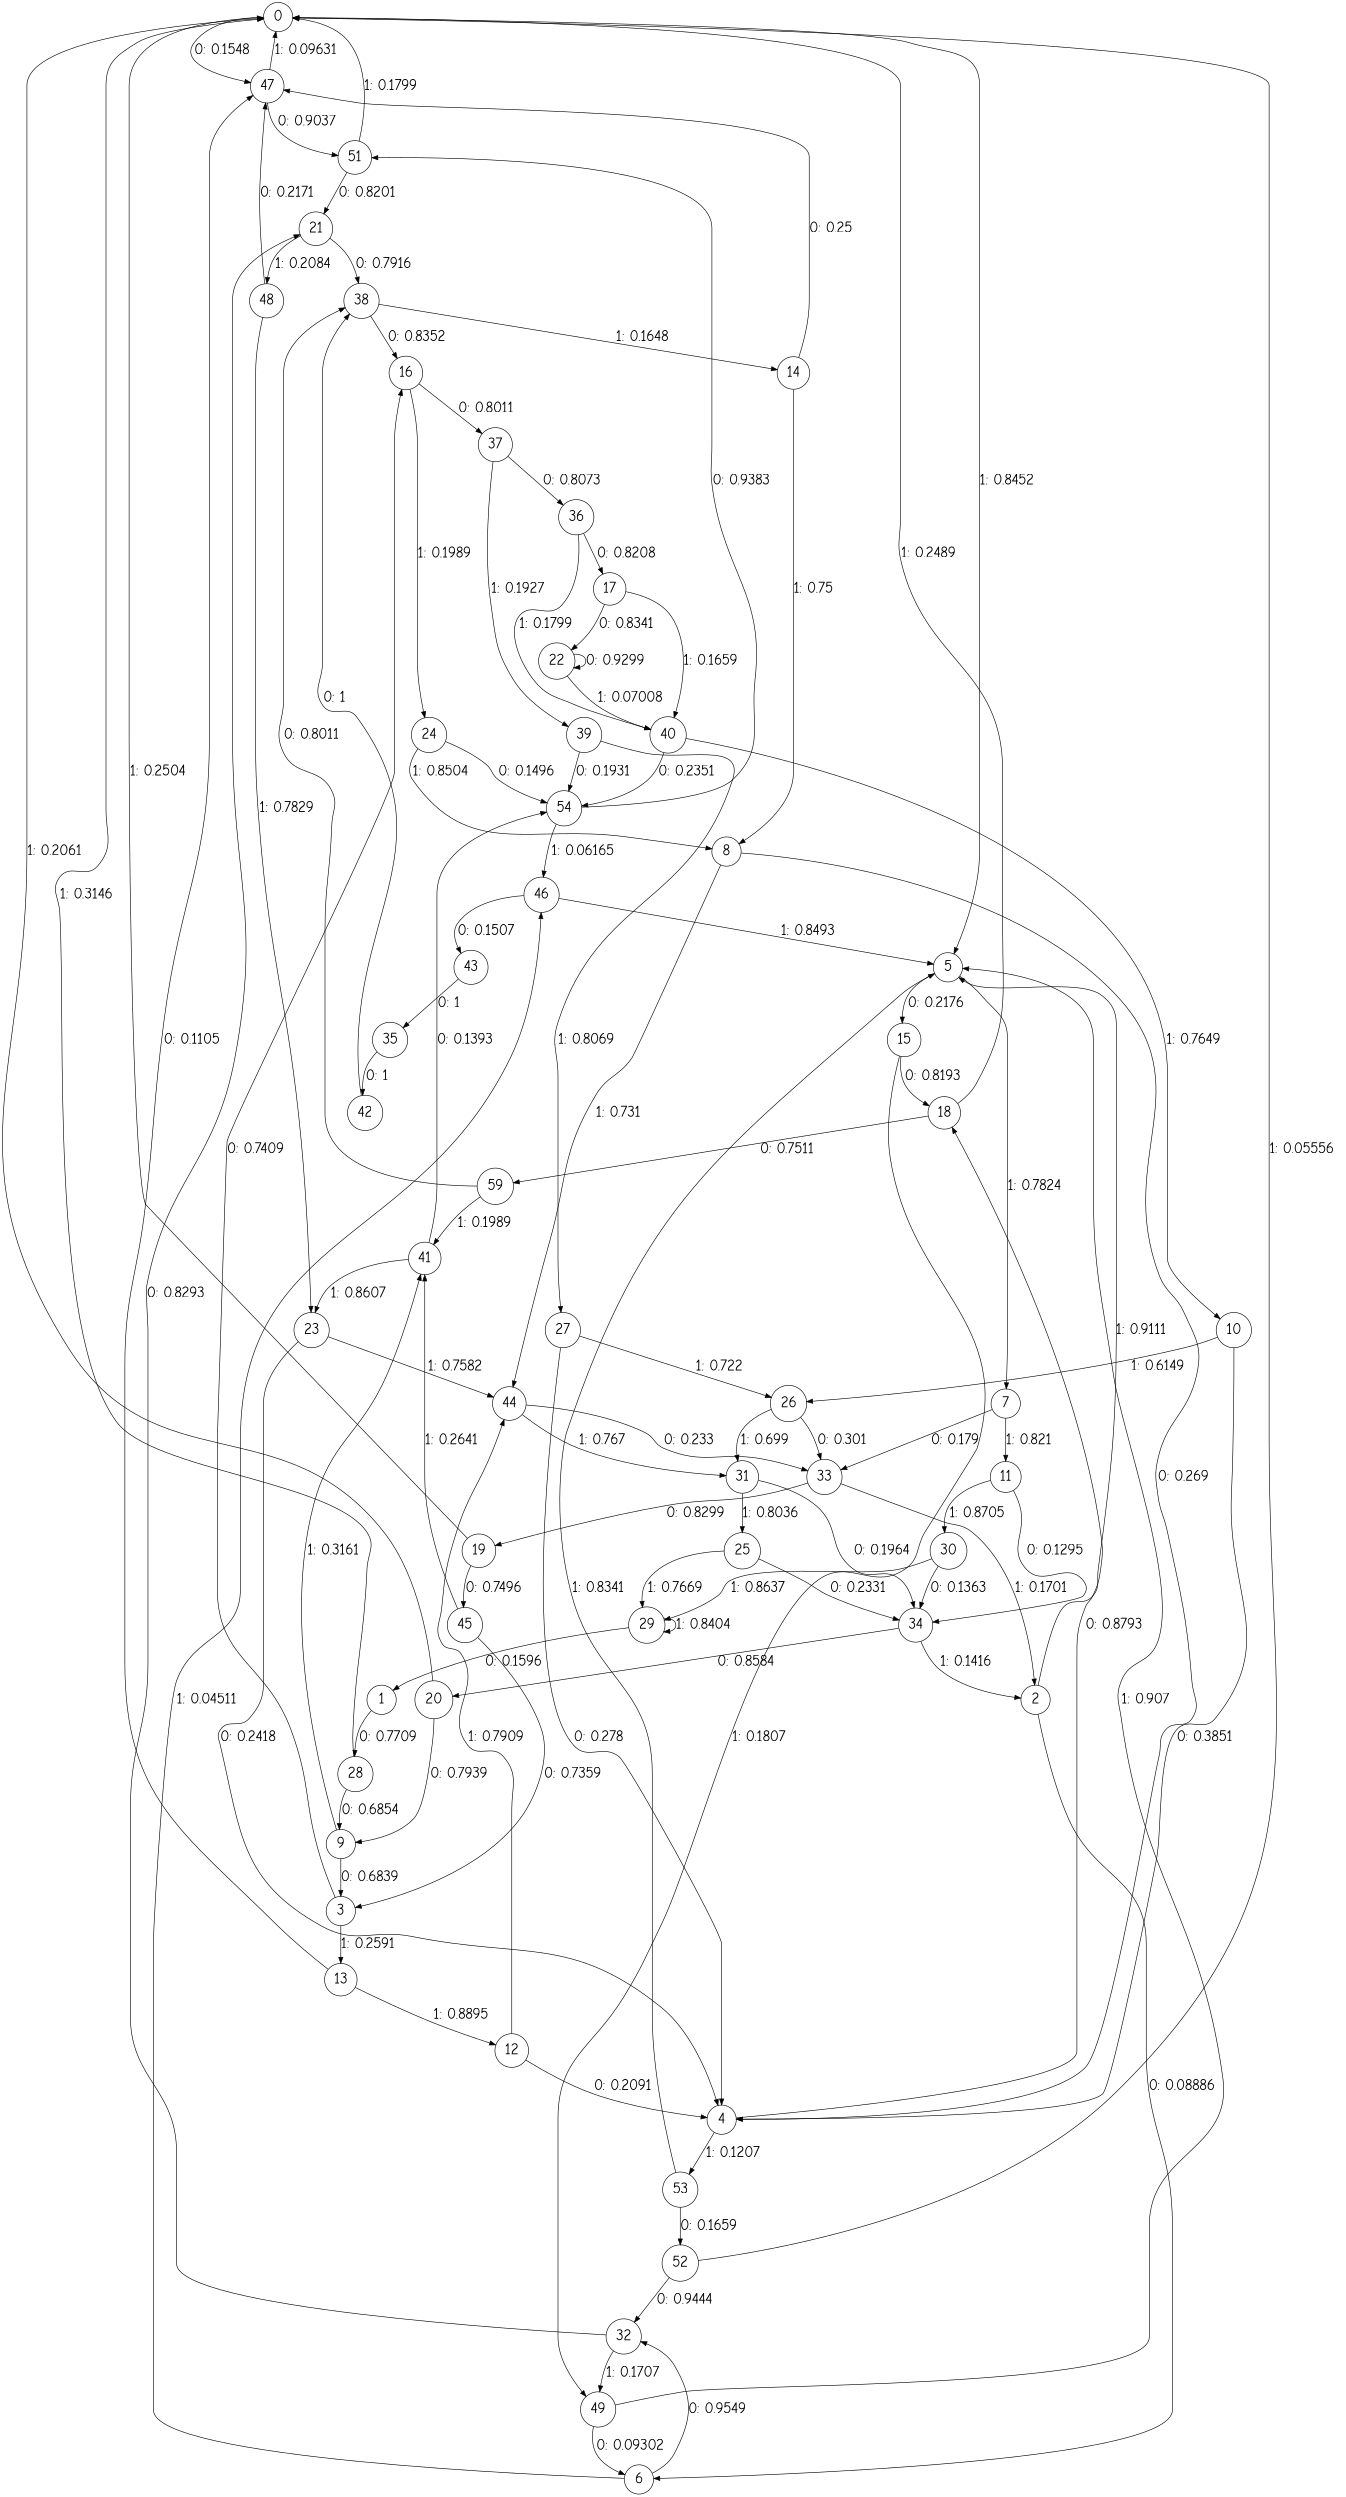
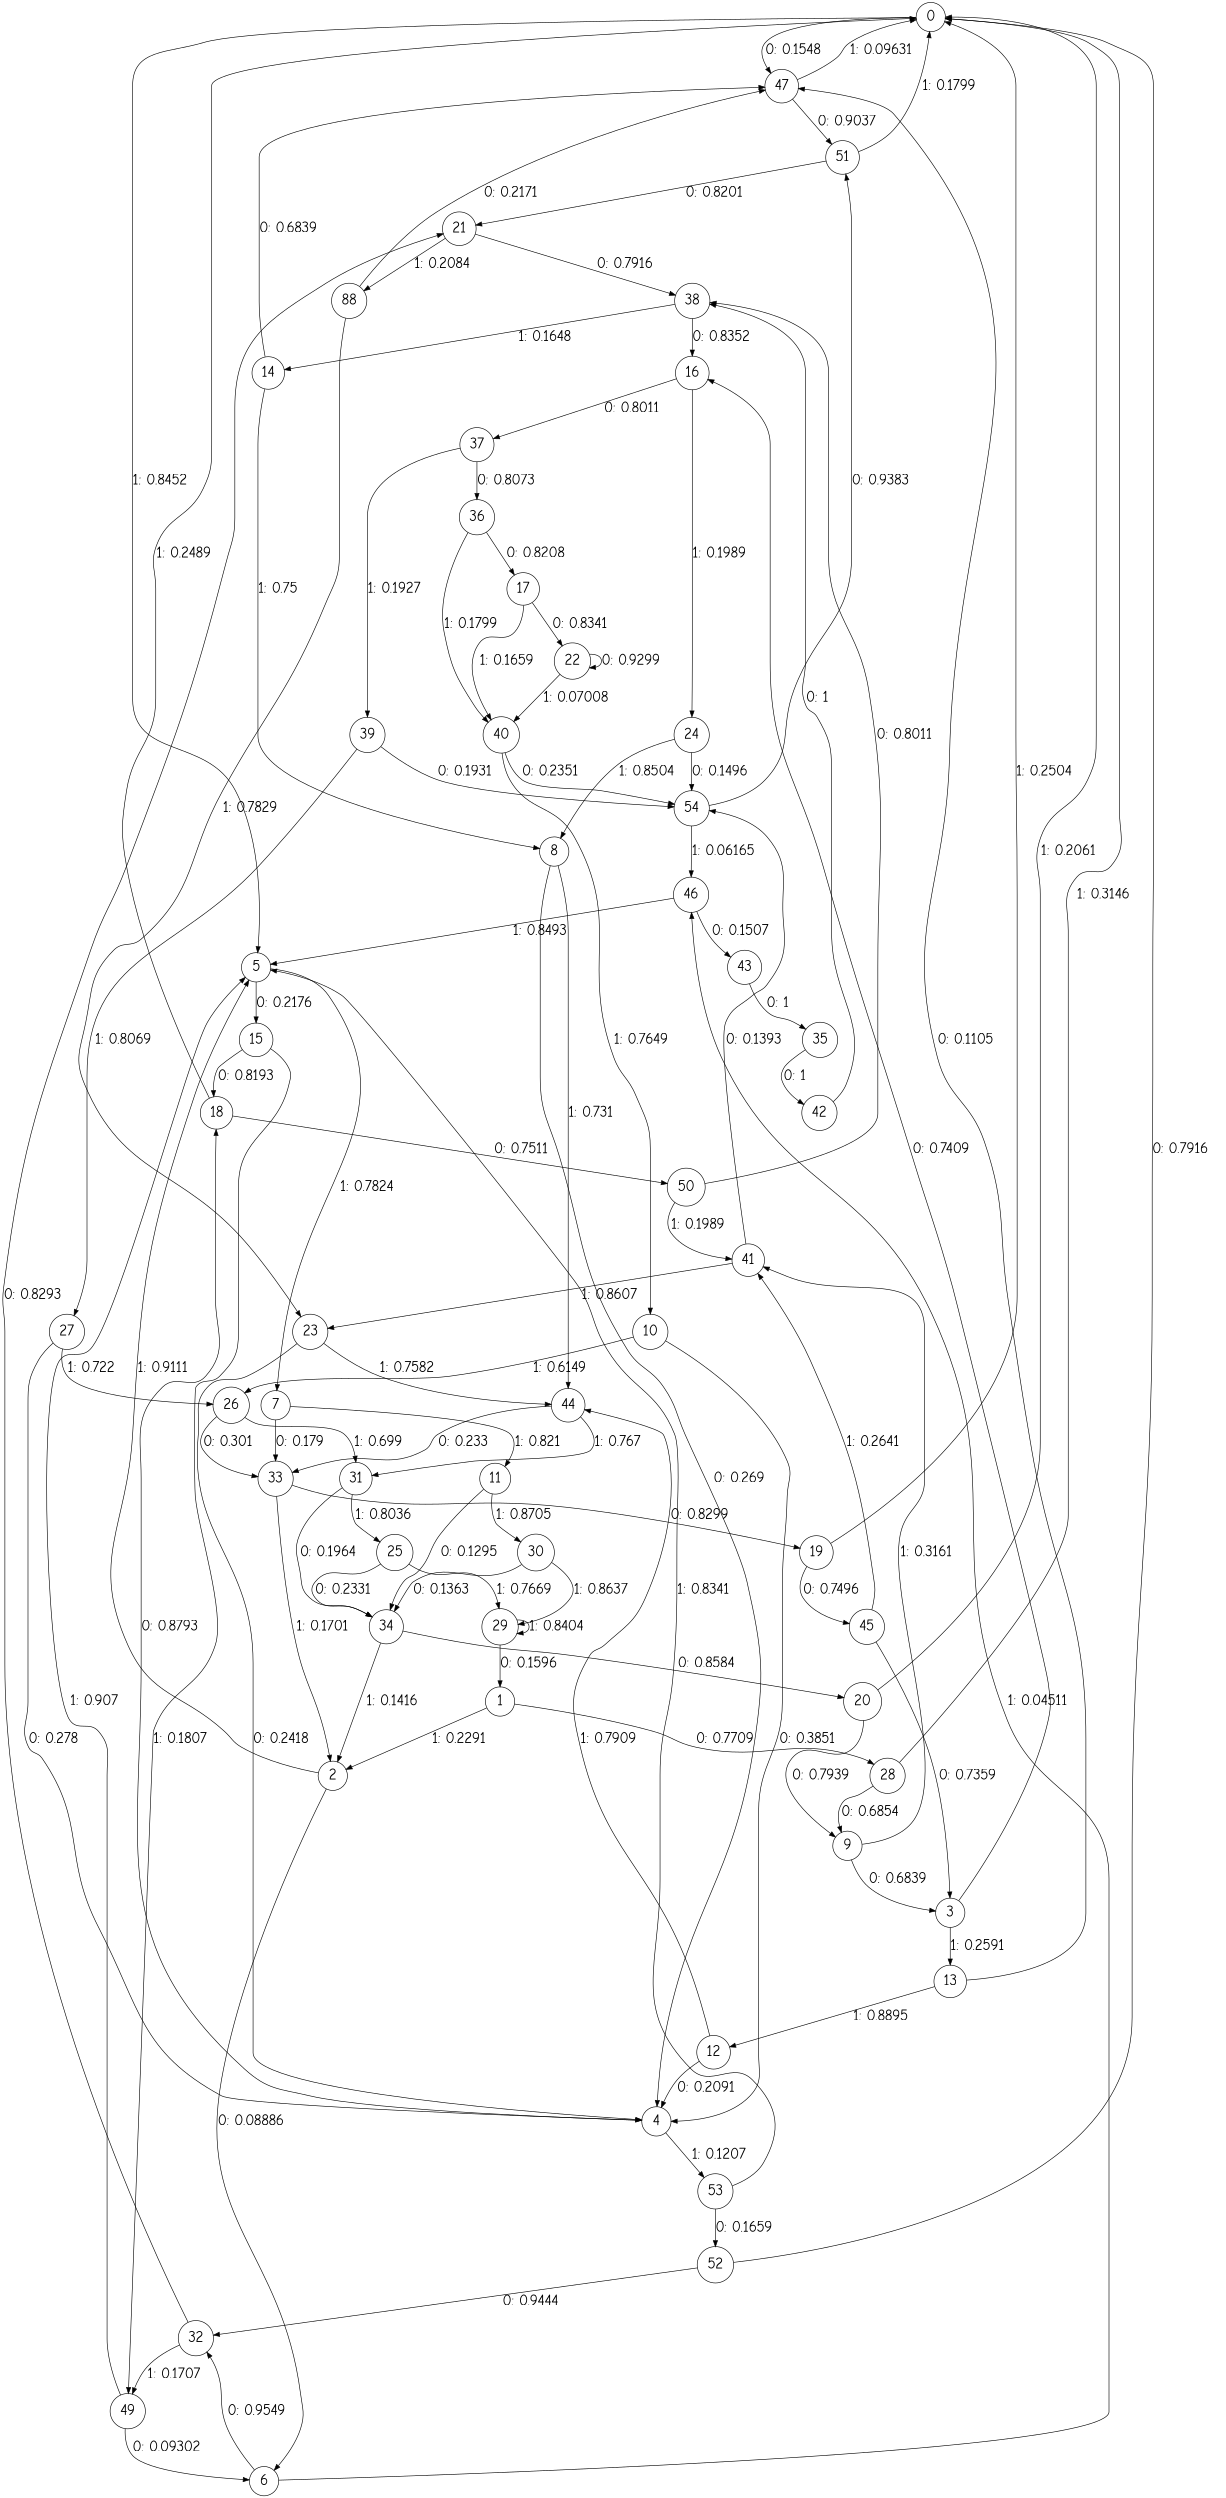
(843, 229) -> (296, 229)
(267, 301) -> (349, 301)
(1307, 1149) -> (1188, 1149)
(495, 1186) -> (686, 1187)
none -> (419, 1737)
